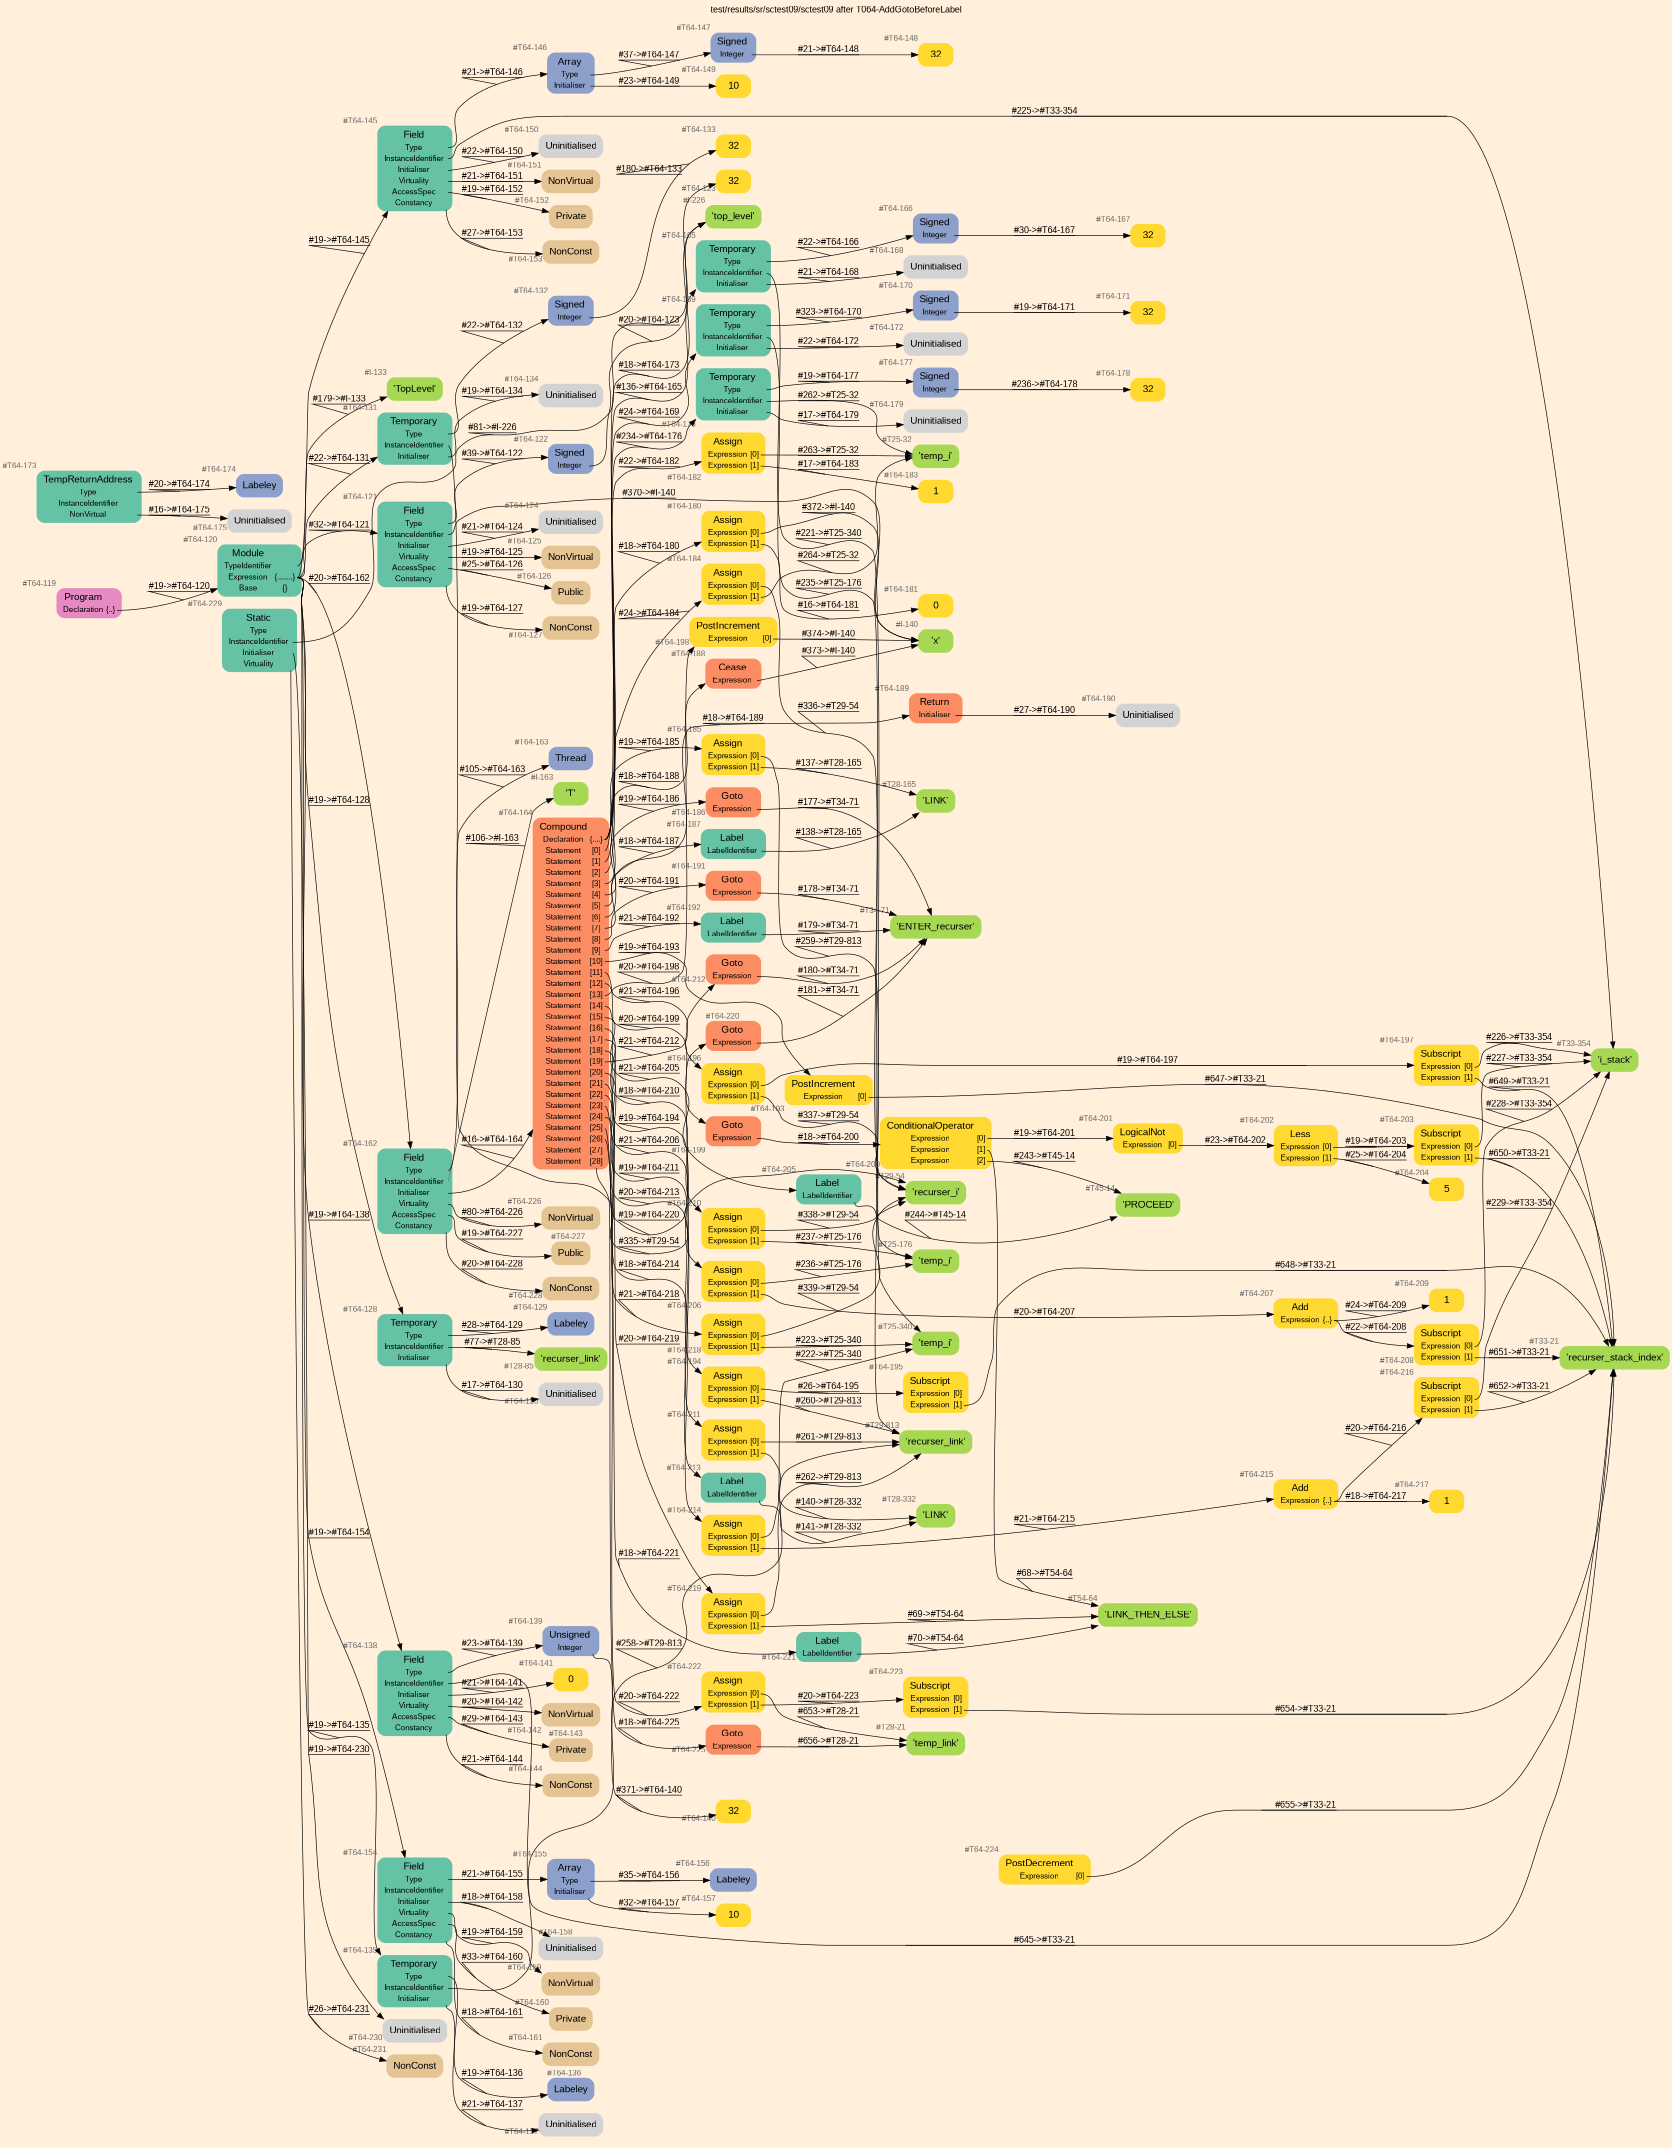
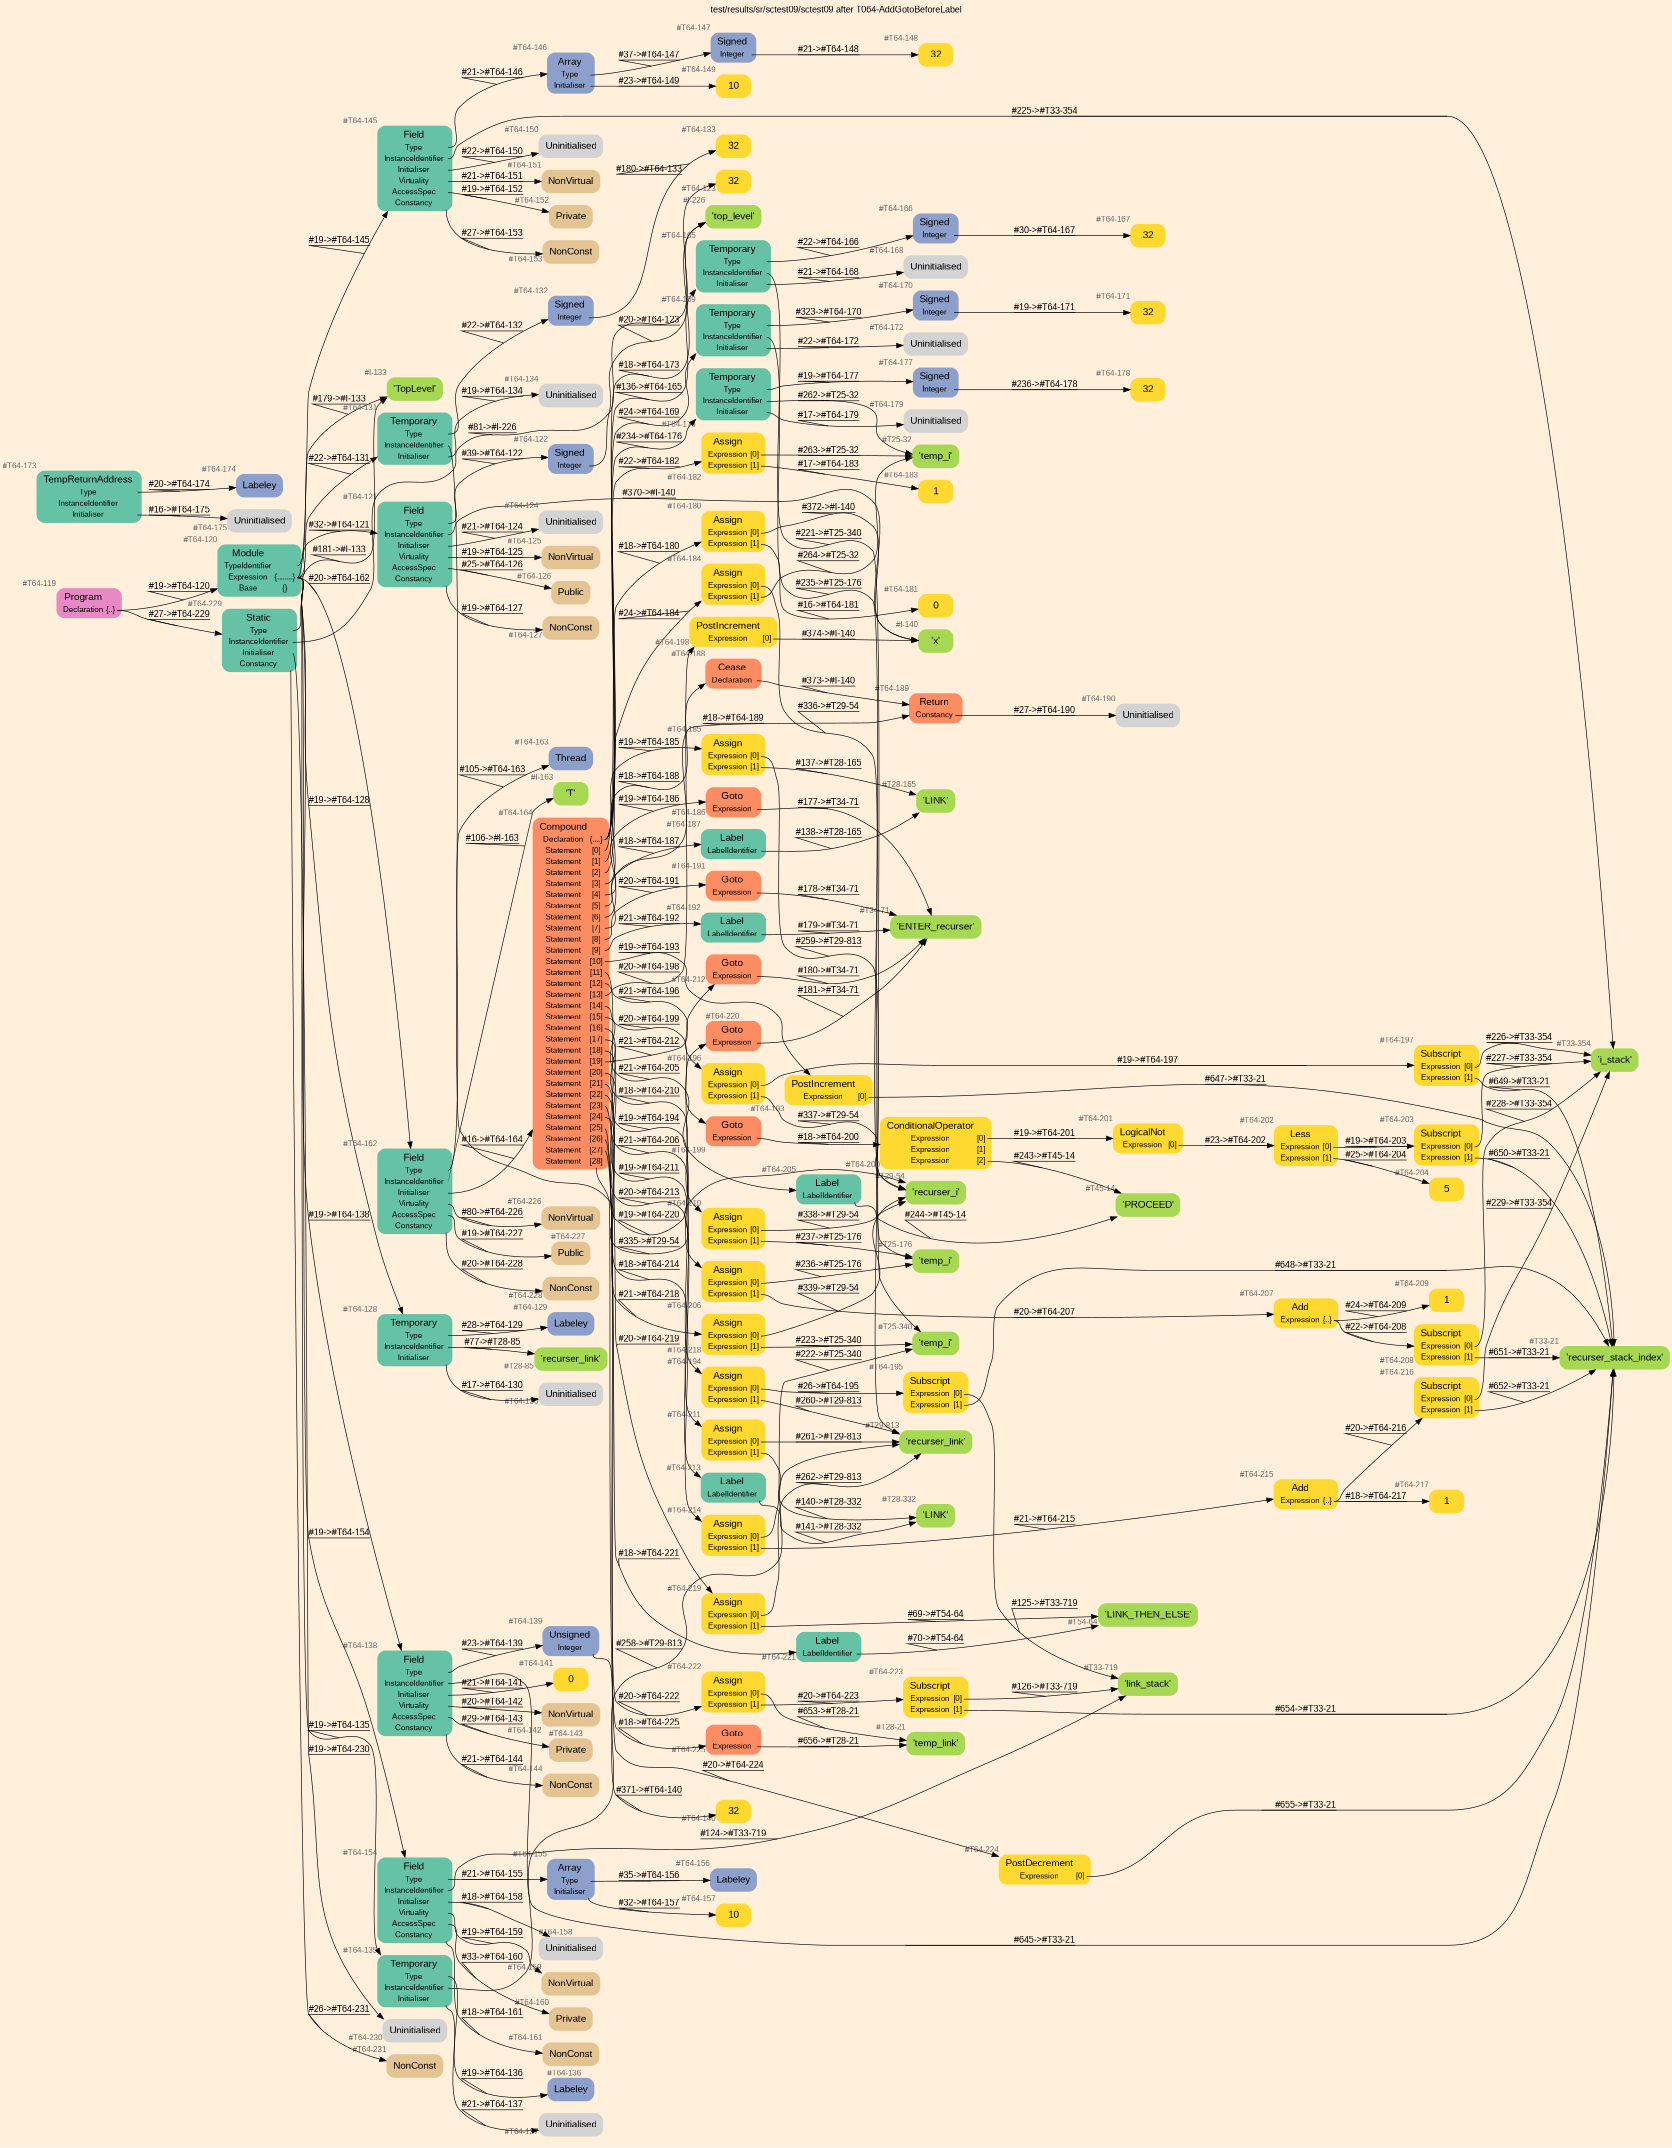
(88, 514) -> (88, 514)
none -> (366, 558)
none -> (166, 623)
(258, 664) -> (258, 664)
(834, 664) -> (829, 693)
(732, 680) -> (732, 680)
(935, 715) -> (934, 715)
(995, 1412) -> none
none -> (1148, 1684)
none -> (632, 1764)
